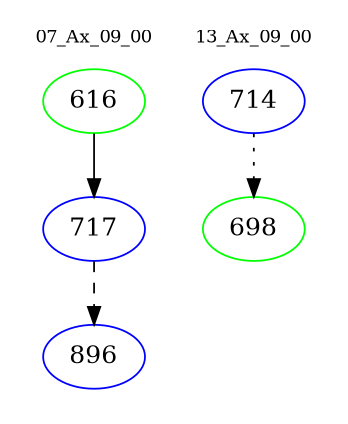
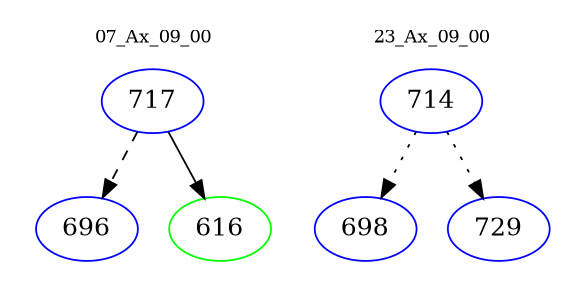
(254, 38) -> (432, 38)
(94, 156) -> (182, 157)
(254, 229) -> (366, 229)
none -> (499, 229)
(94, 357) -> (87, 229)
